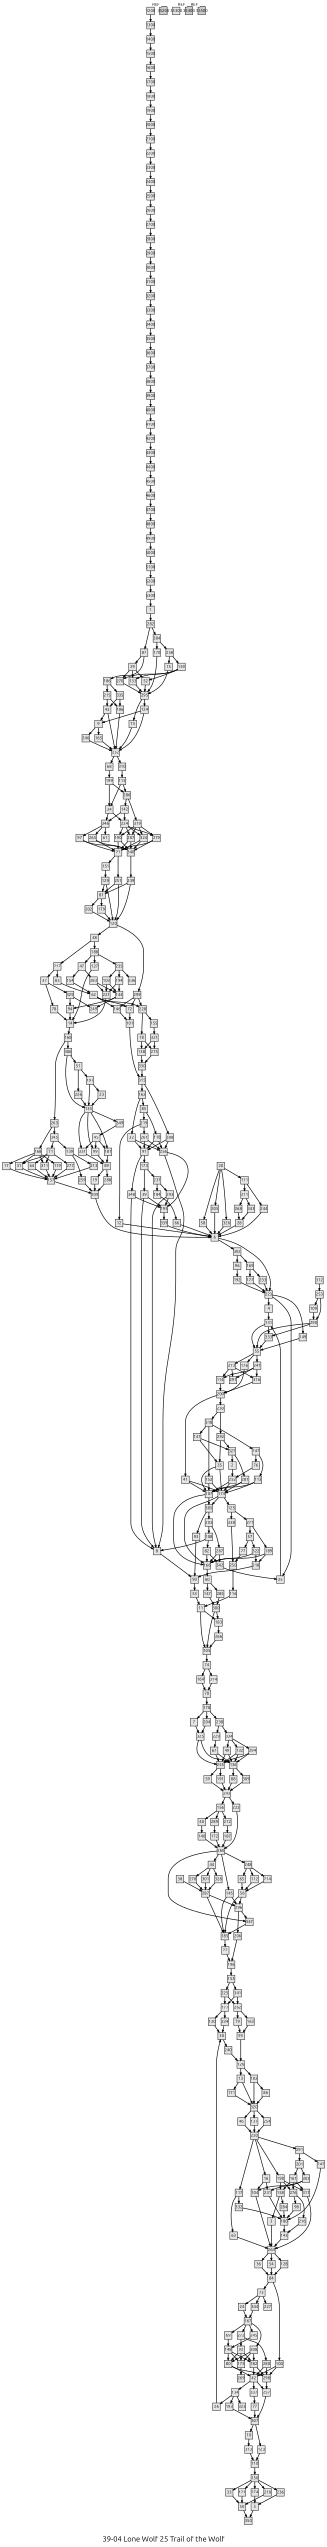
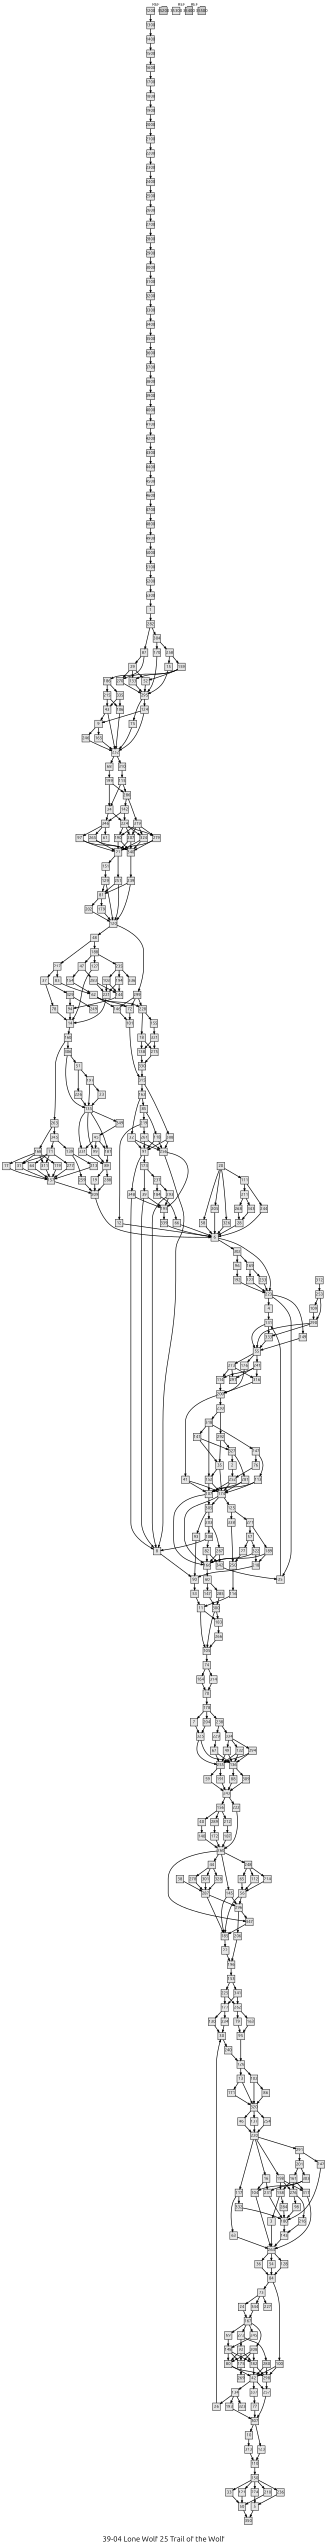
(103, 1004) -> none
(203, 1475) -> (215, 1472)
